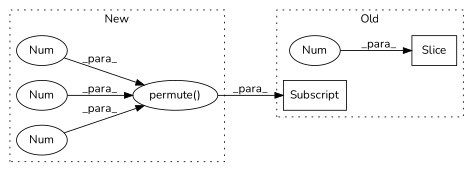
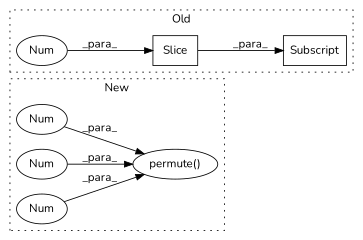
(246, 95) -> (236, 51)
